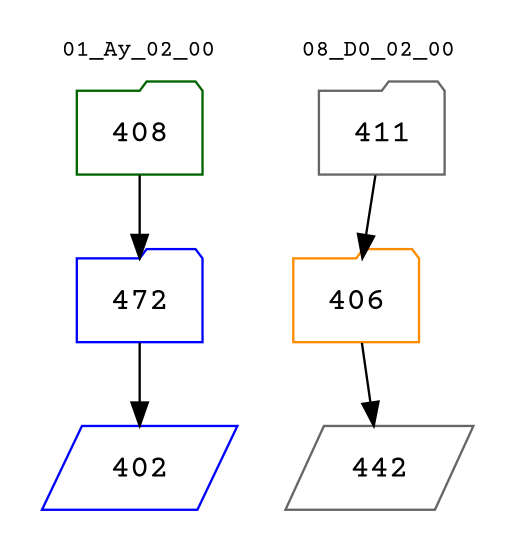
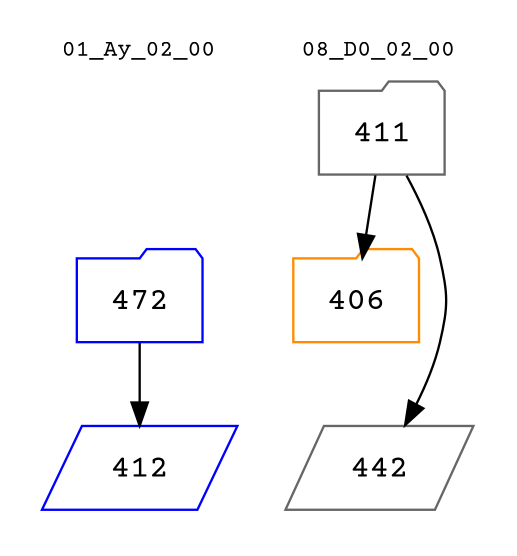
(140, 133) -> none
(366, 373) -> (445, 289)
(140, 468) -> (140, 468)
